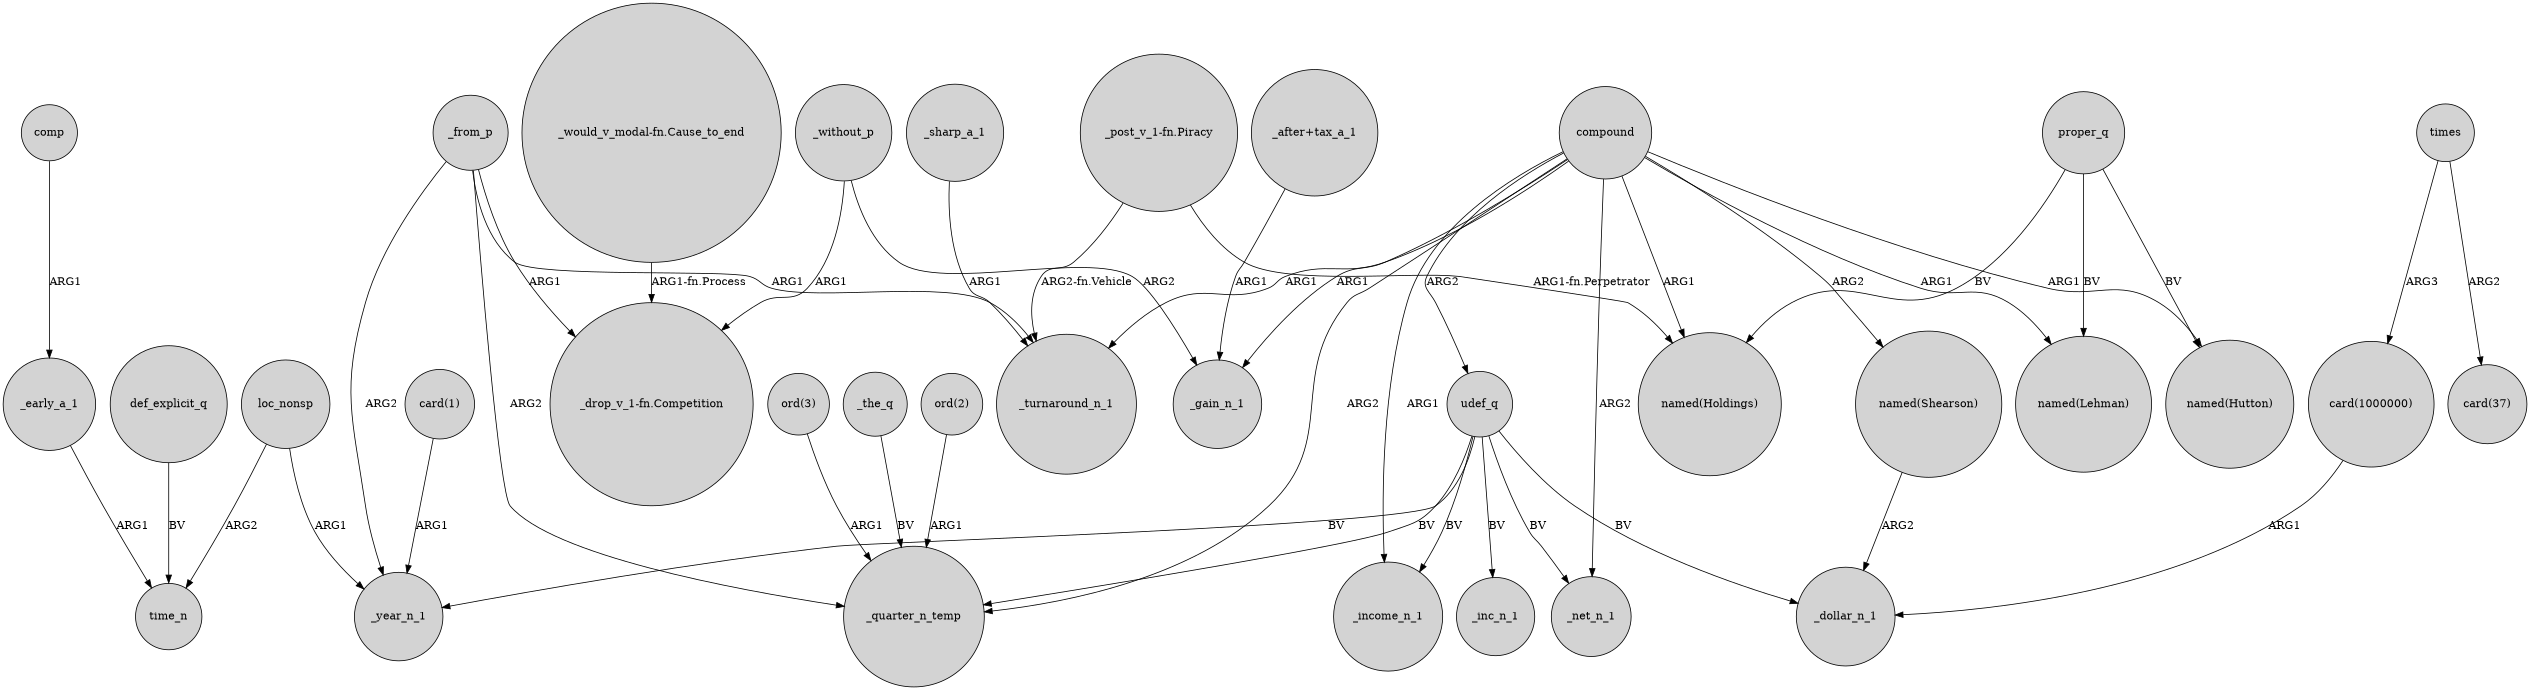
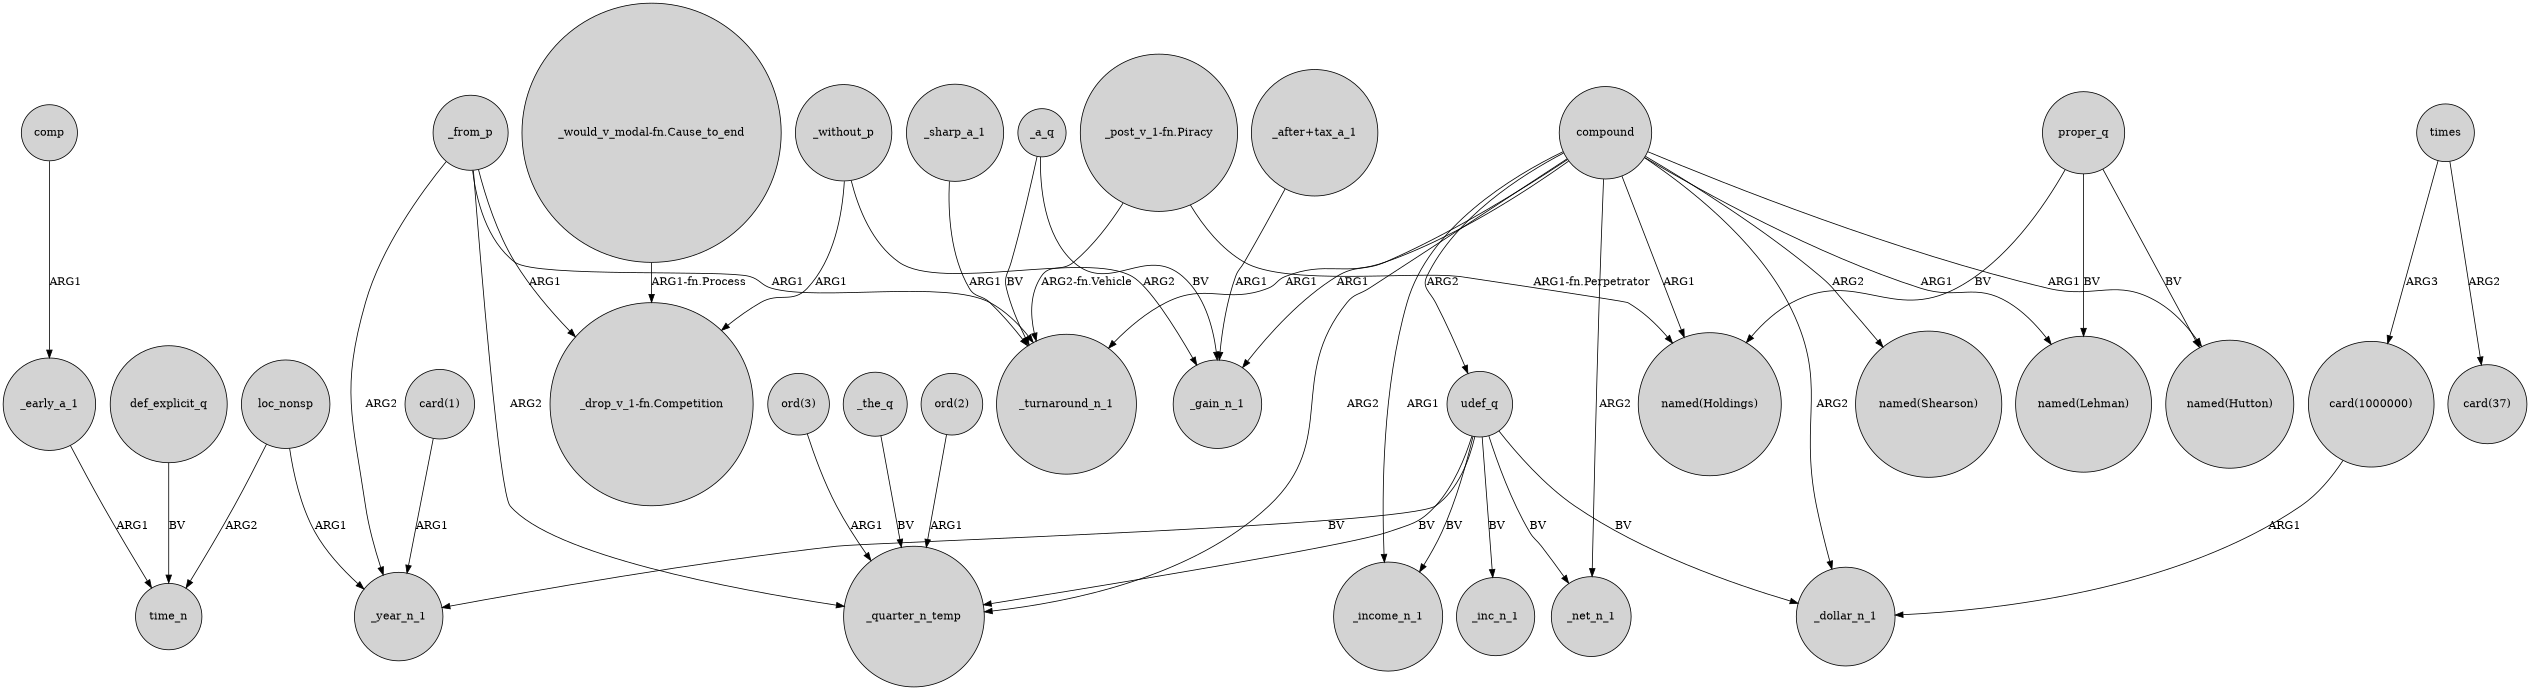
none -> (1042, 133)
(1884, 518) -> (1800, 329)
